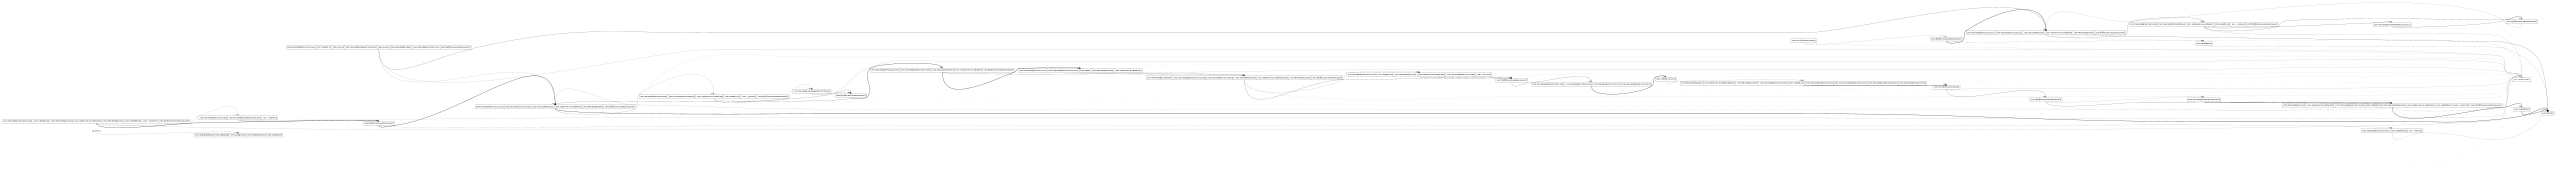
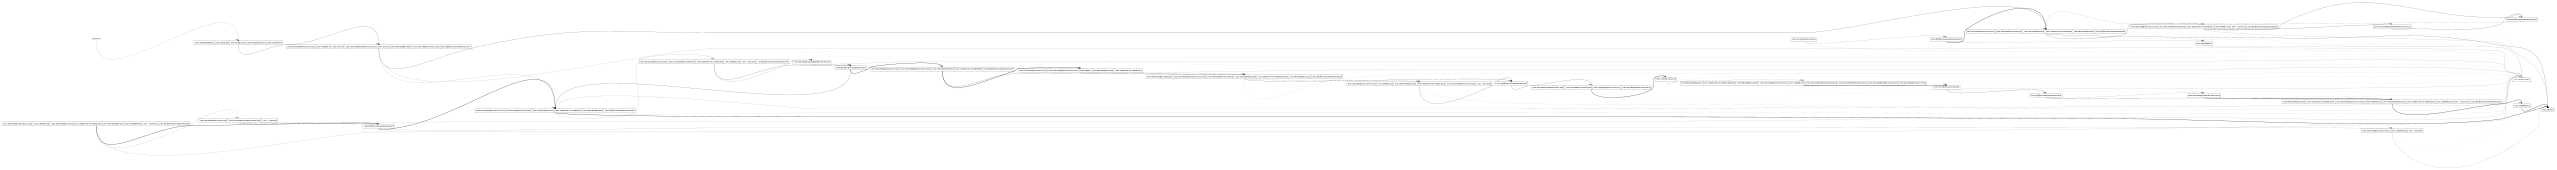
none -> (311, 41)
